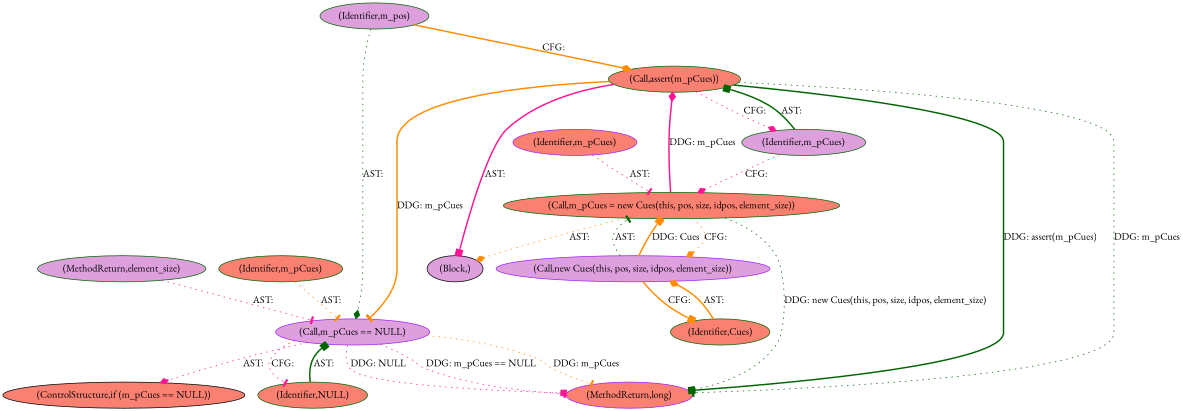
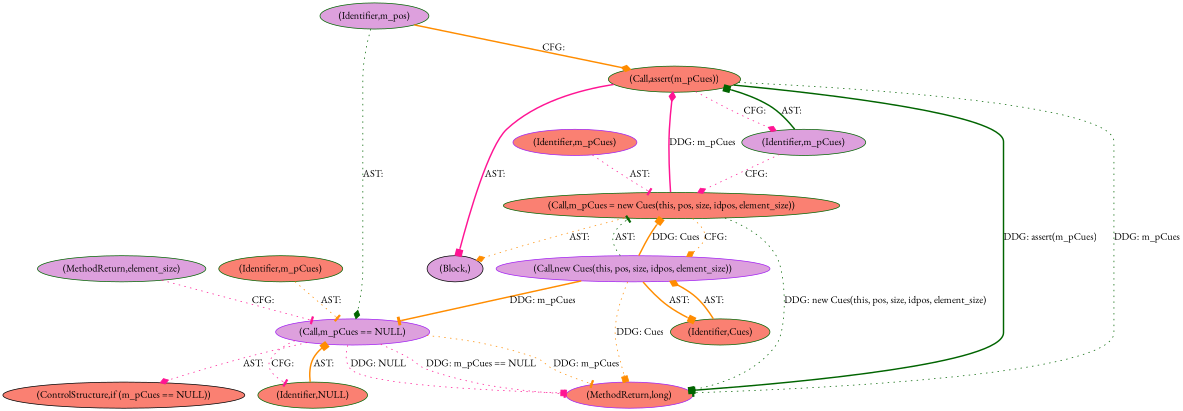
(409, 122) -> (491, 301)
(264, 300) -> (264, 300)
(681, 300) -> (681, 300)
none -> (615, 328)
(311, 364) -> (311, 364)
